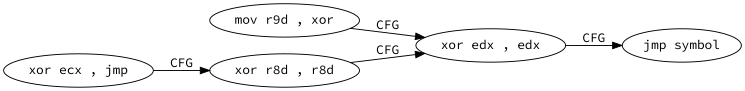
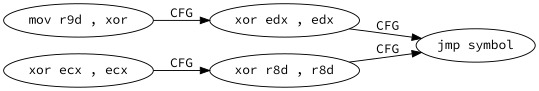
(383, 59) -> (381, 58)
(78, 71) -> (78, 71)
